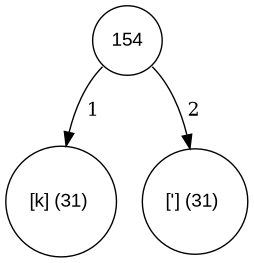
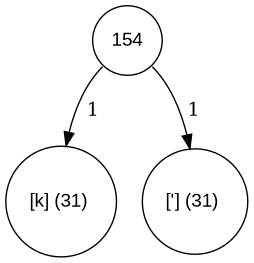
(191, 111) -> (191, 111)
